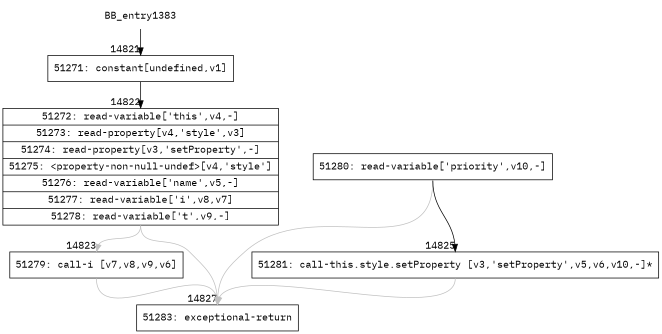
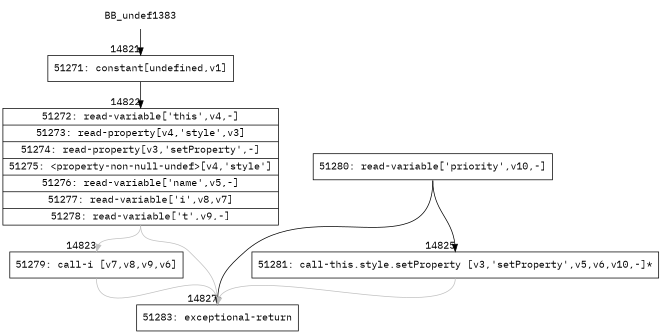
(141, 16) -> (141, 16)
(323, 227) -> (323, 227)
